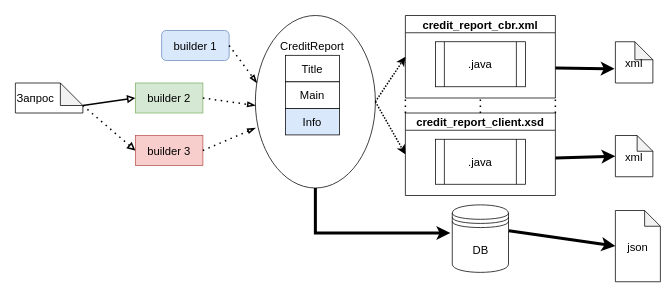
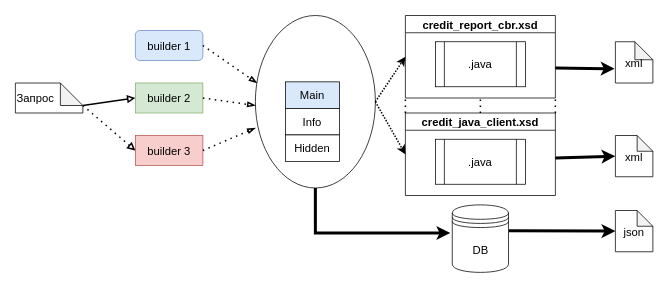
(480, 25) -> (480, 25)
(195, 45) -> (169, 45)
(312, 45) -> none
(312, 68) -> none
(312, 95) -> (312, 95)
(312, 122) -> (312, 122)
(480, 122) -> (480, 122)
none -> (312, 148)
(638, 246) -> (634, 231)
